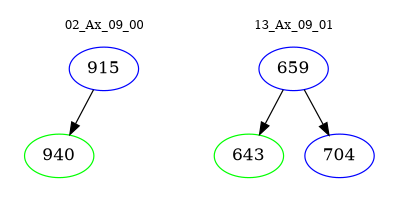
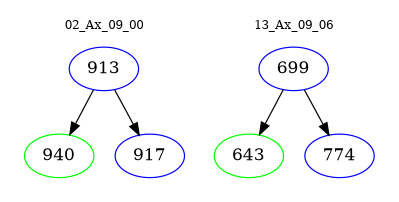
(294, 26) -> (294, 26)
(104, 69) -> (104, 69)
(294, 69) -> (294, 69)
none -> (150, 156)
(340, 156) -> (340, 156)
